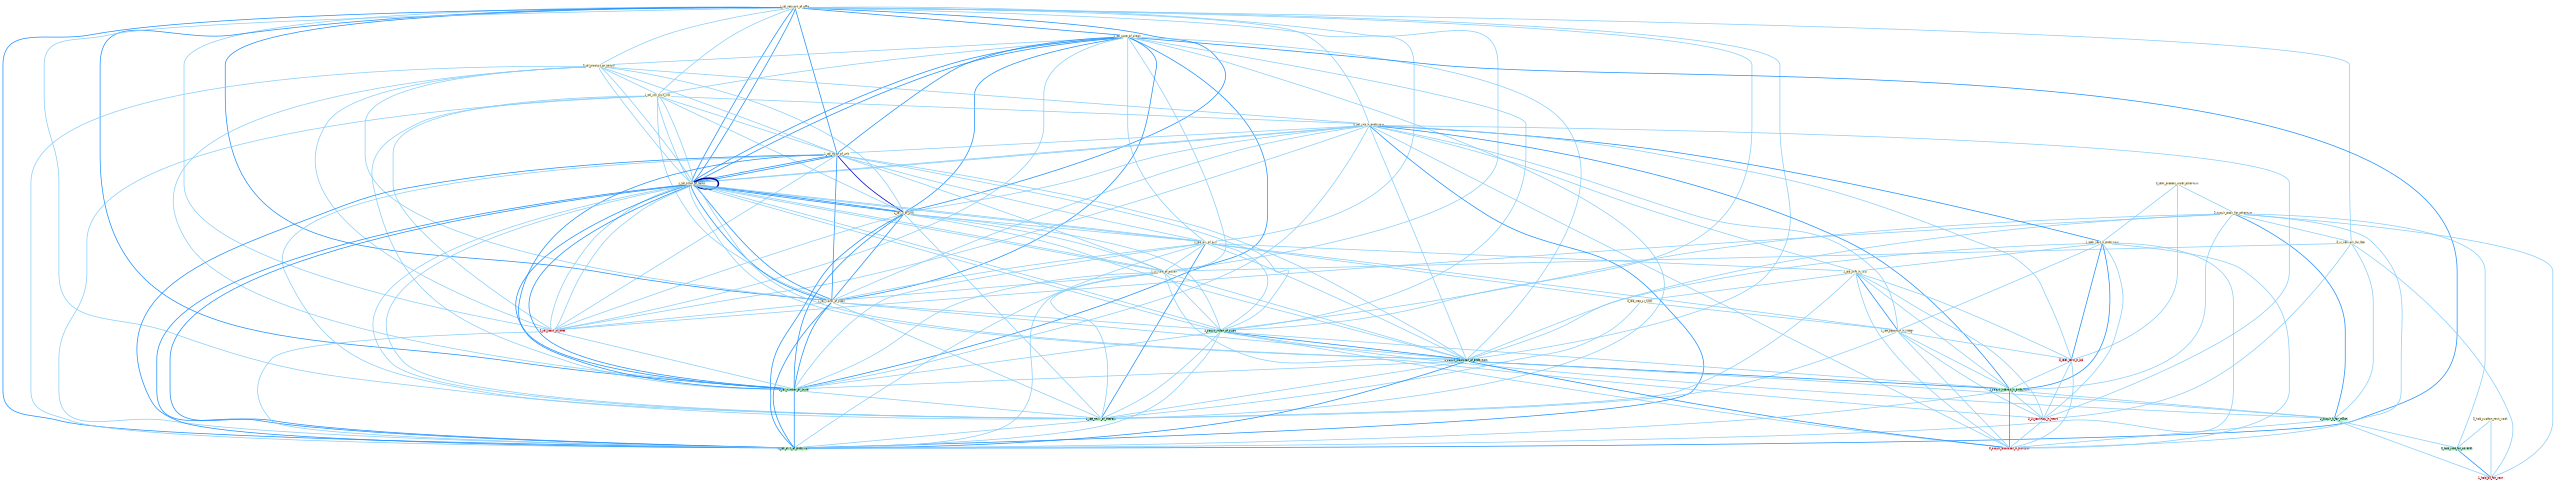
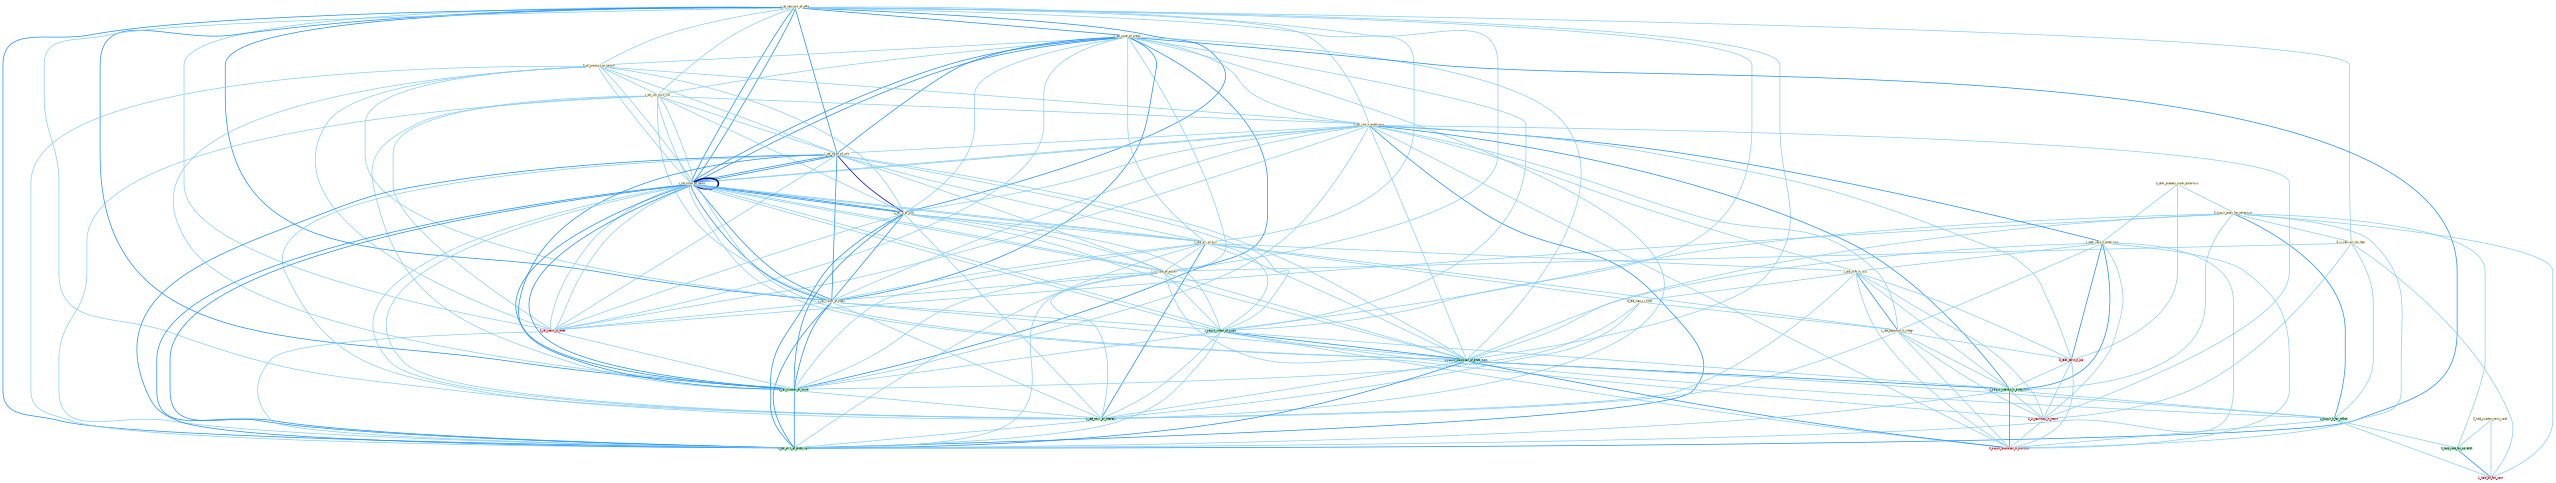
(978, 86) -> (978, 86)
none -> (1244, 86)
(1146, 374) -> (1230, 380)
